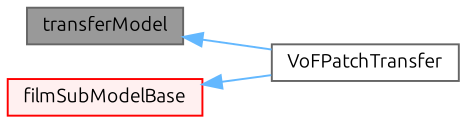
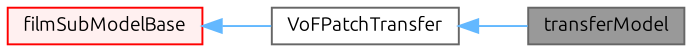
(237, 45) -> (503, 26)
